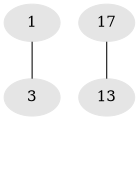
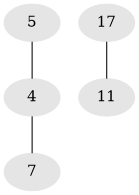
(32, 23) -> (32, 23)
(32, 97) -> (32, 97)
(107, 97) -> (107, 97)
none -> (32, 172)
